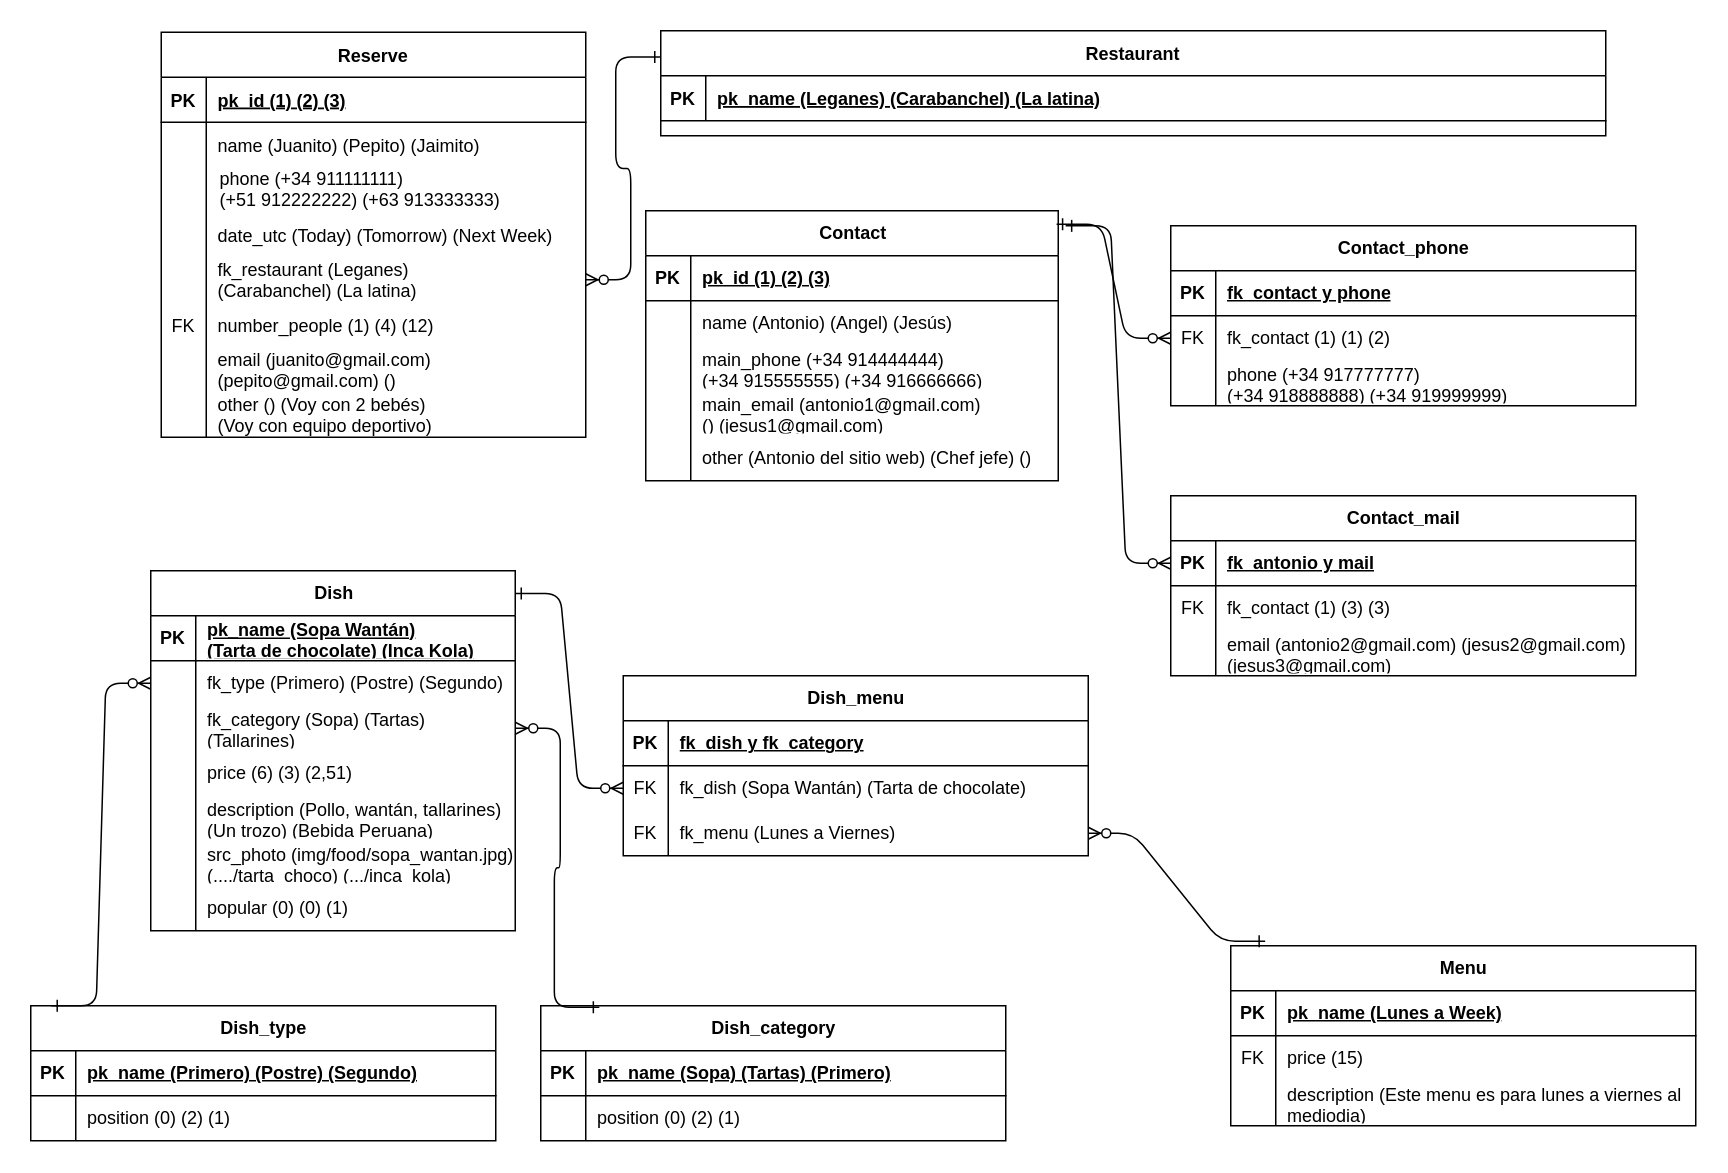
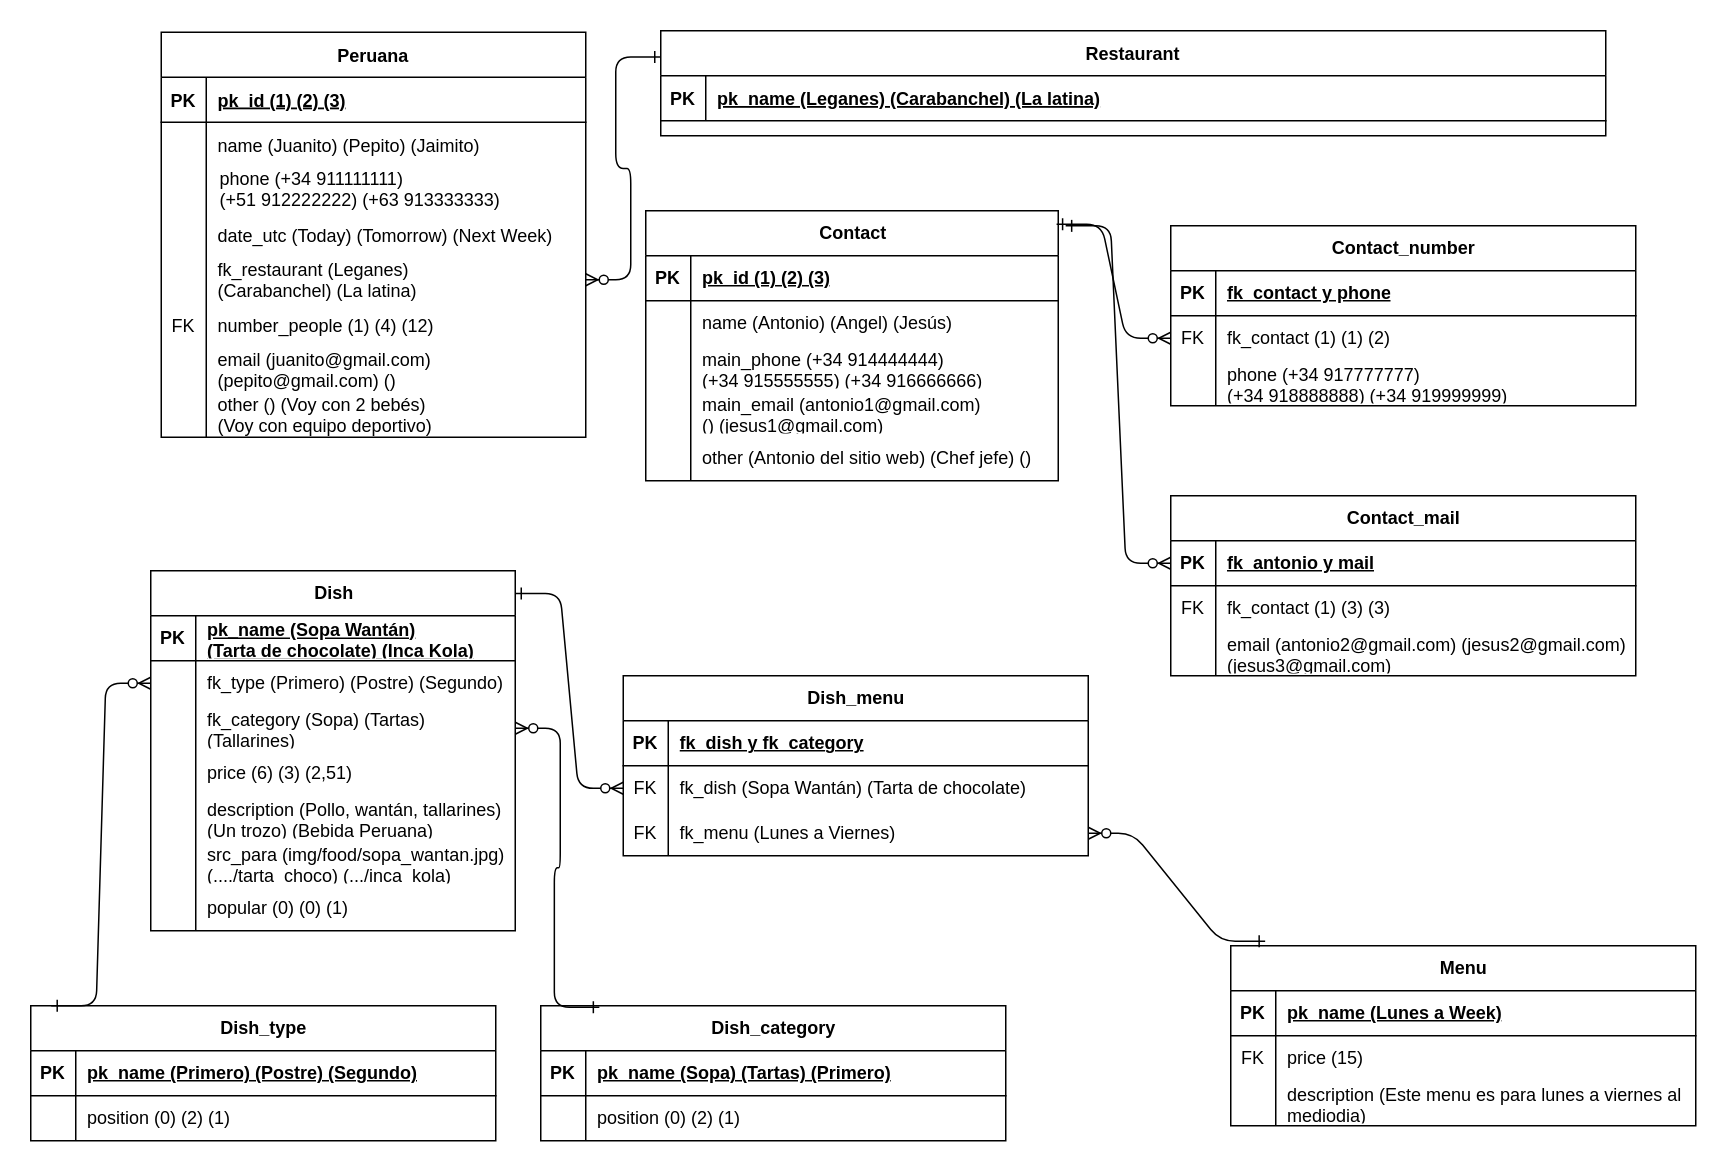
(373, 56) -> (373, 56)
(1404, 248) -> (1404, 248)
(362, 863) -> (362, 863)
